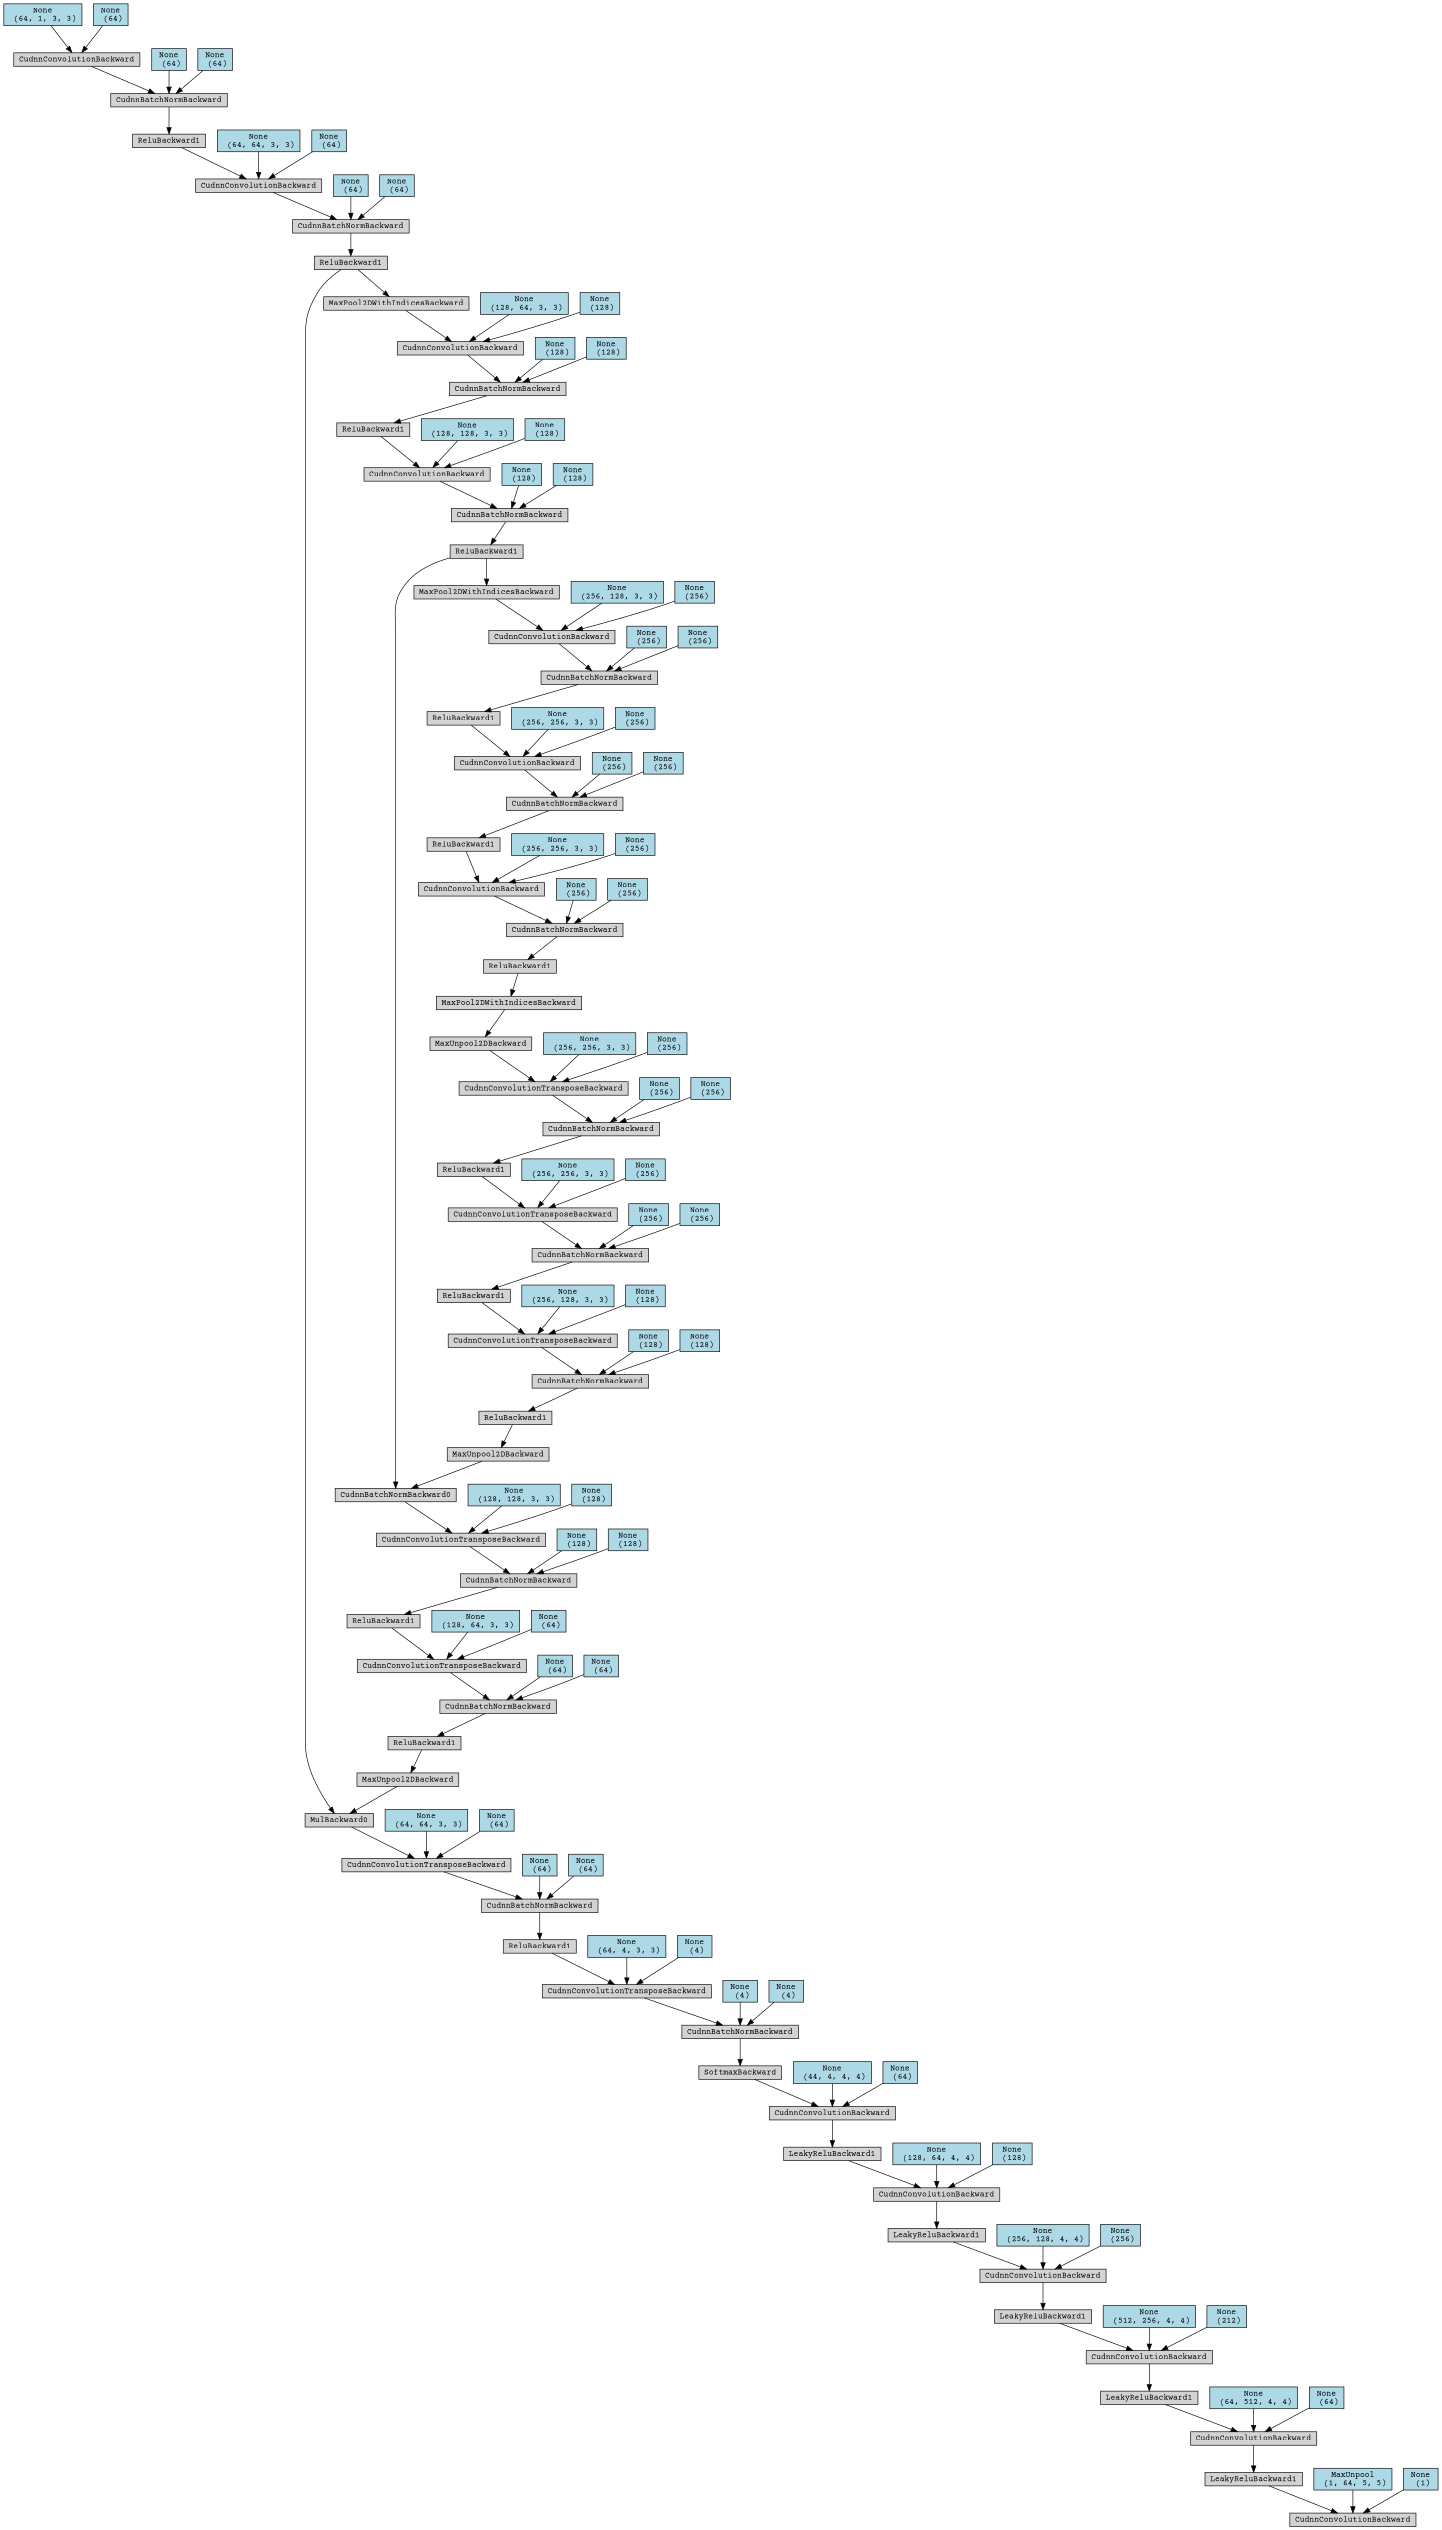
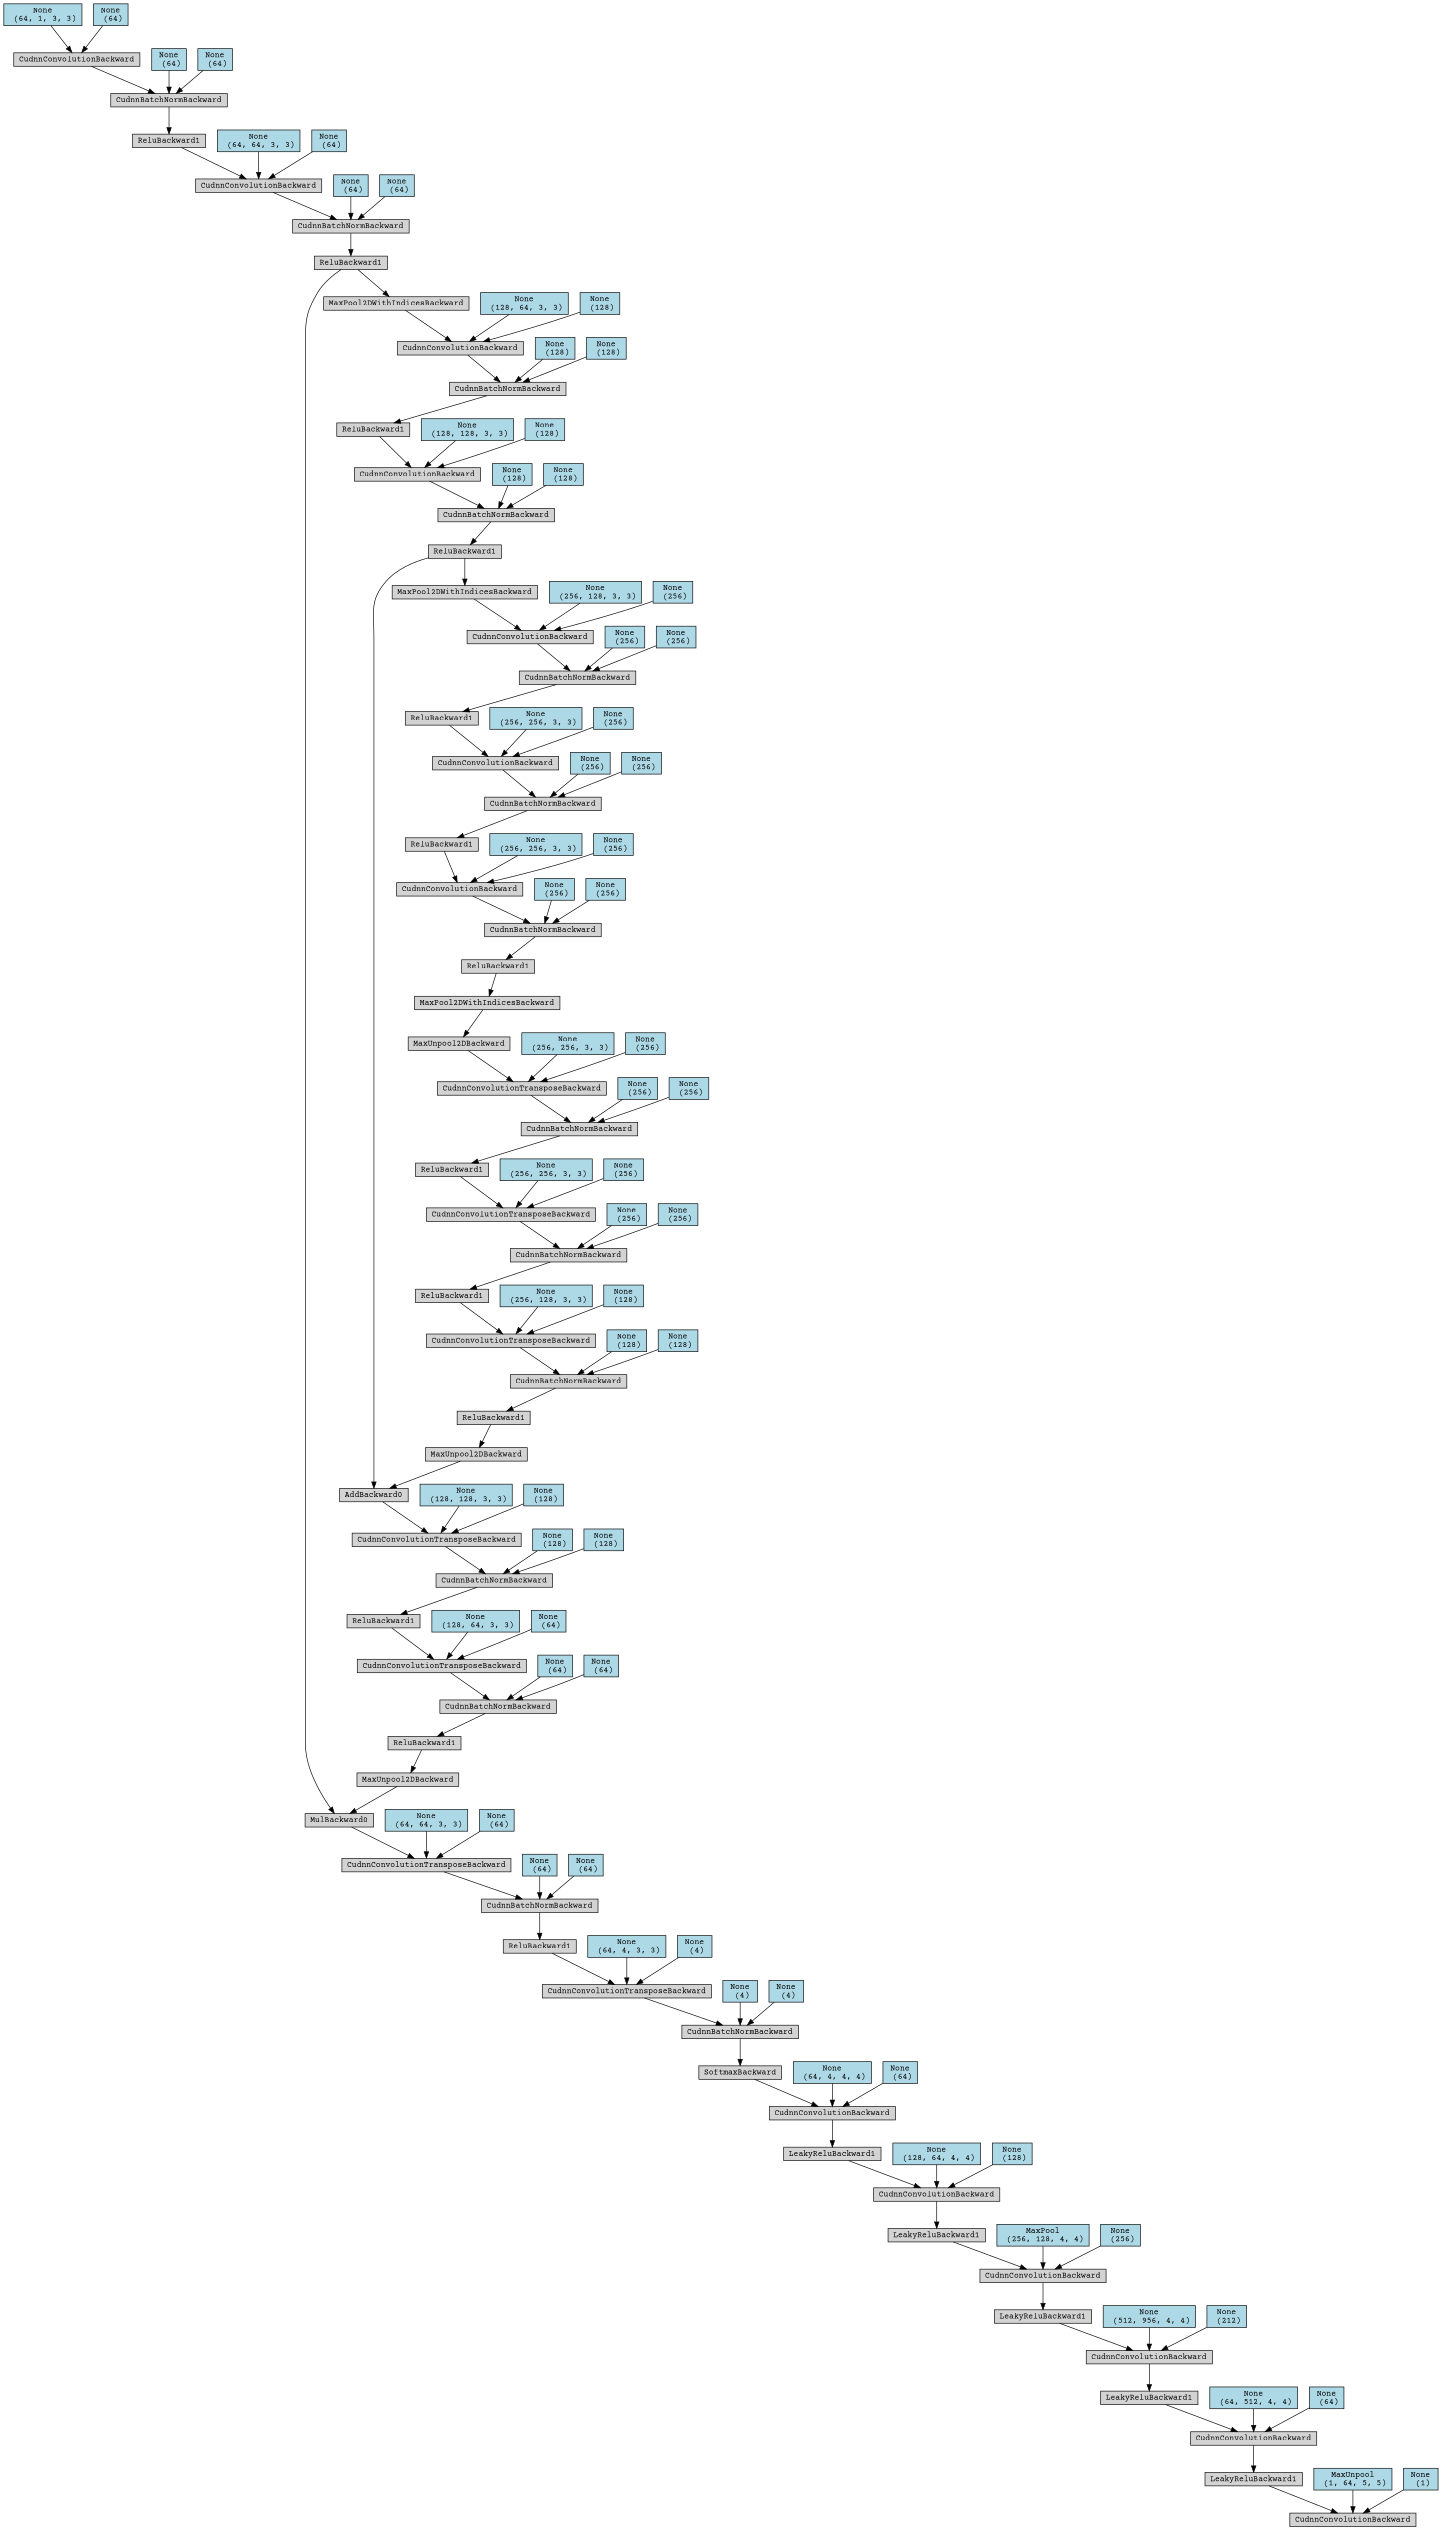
(396, 1495) -> (374, 1495)
(832, 2073) -> (832, 2073)
(1043, 2235) -> (1043, 2235)
(1149, 2317) -> (1149, 2317)
